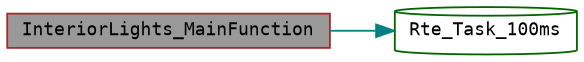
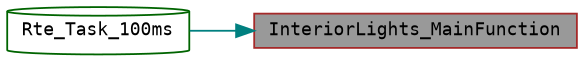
(353, 31) -> (213, 31)
